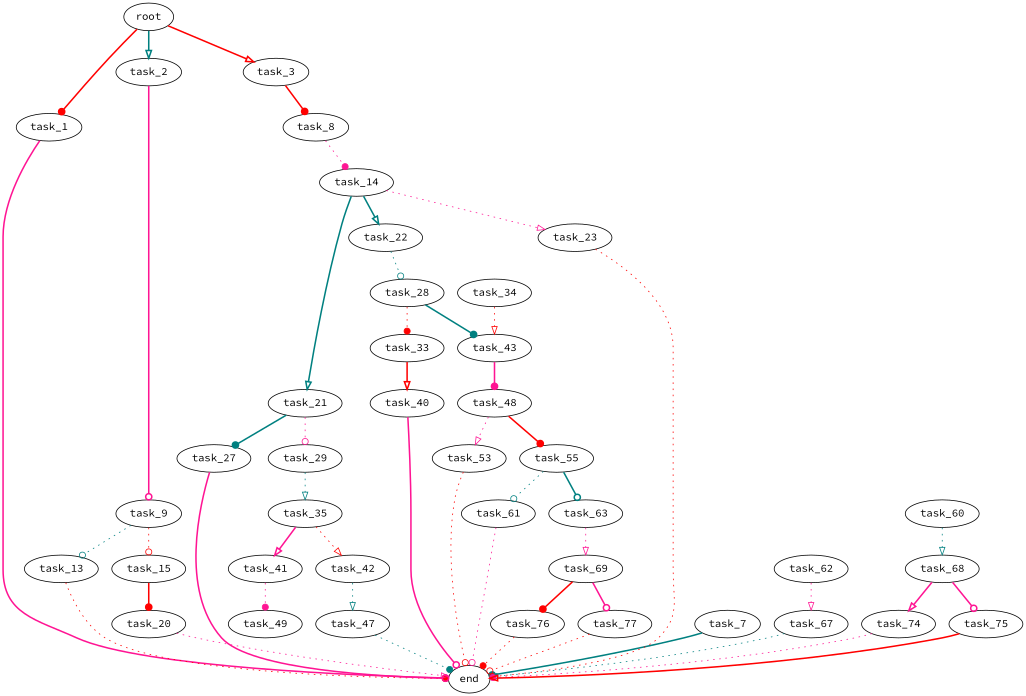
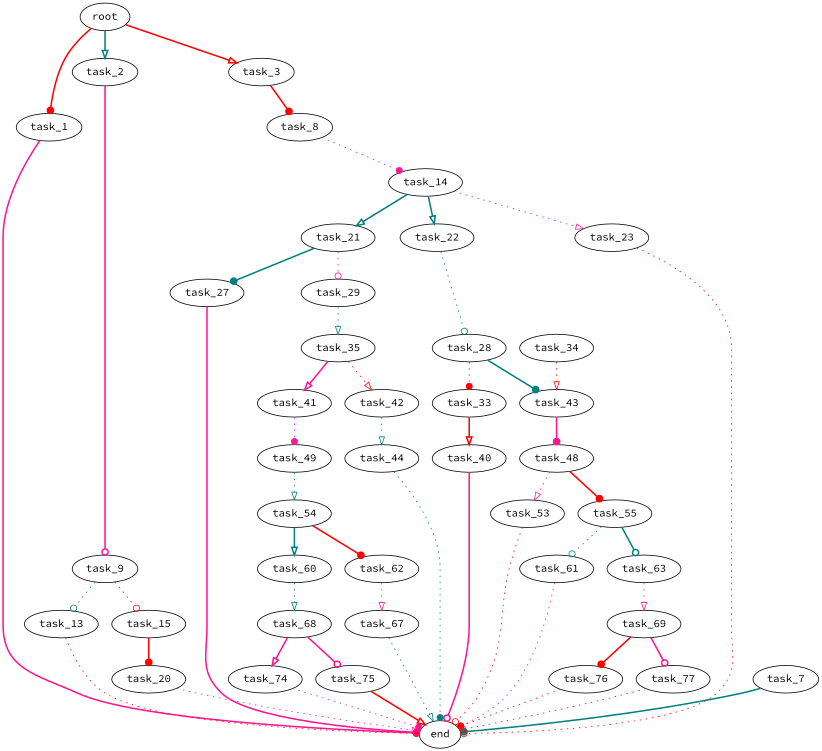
none -> (294, 514)
(353, 624) -> (382, 458)
